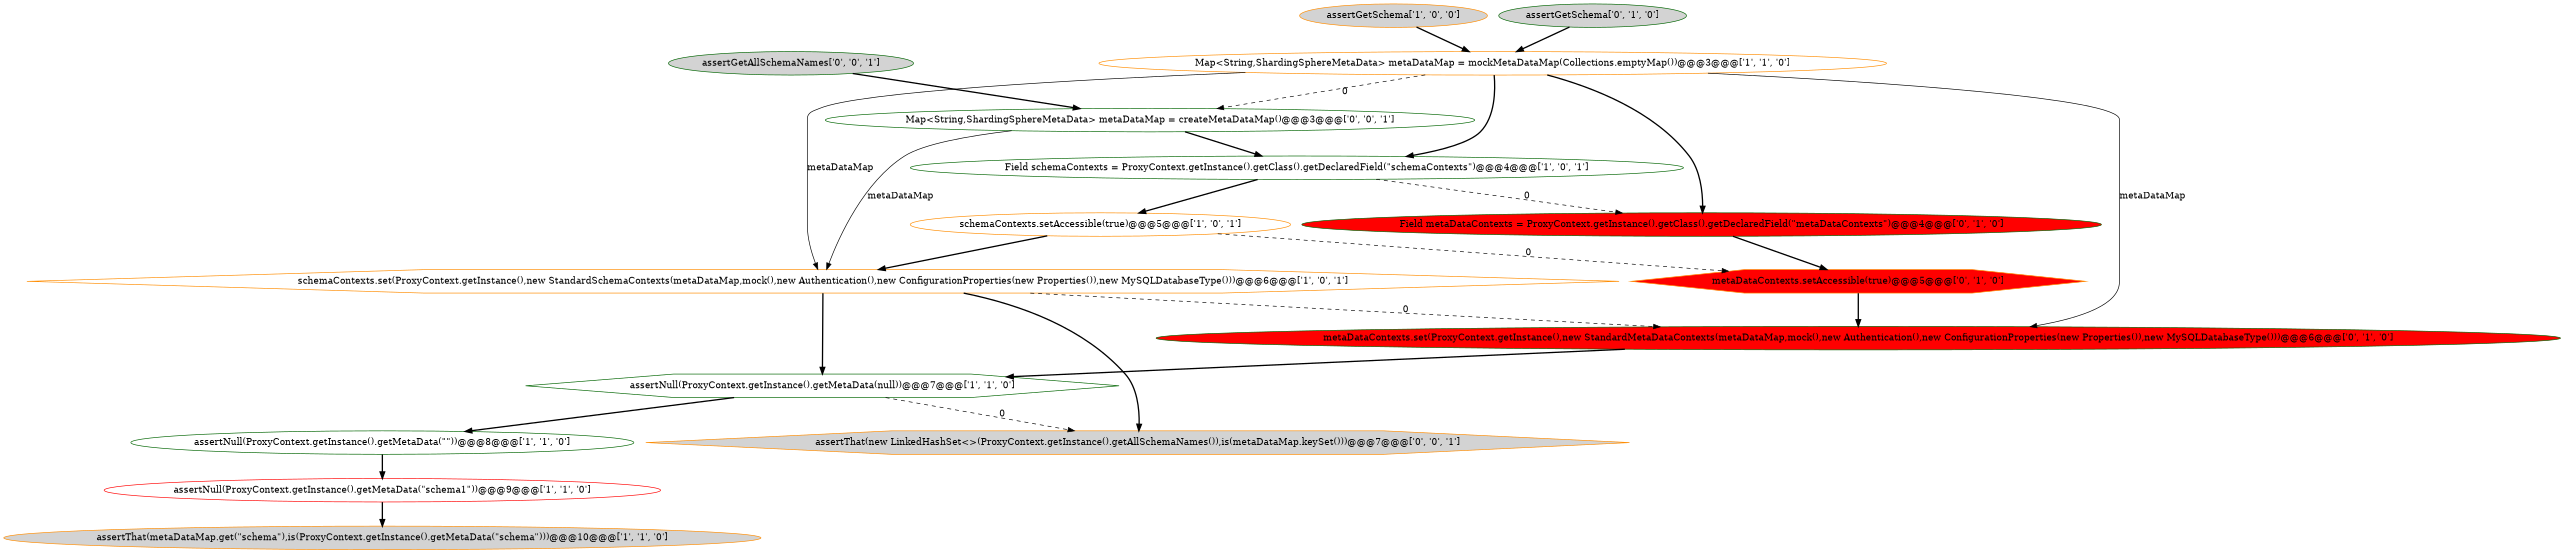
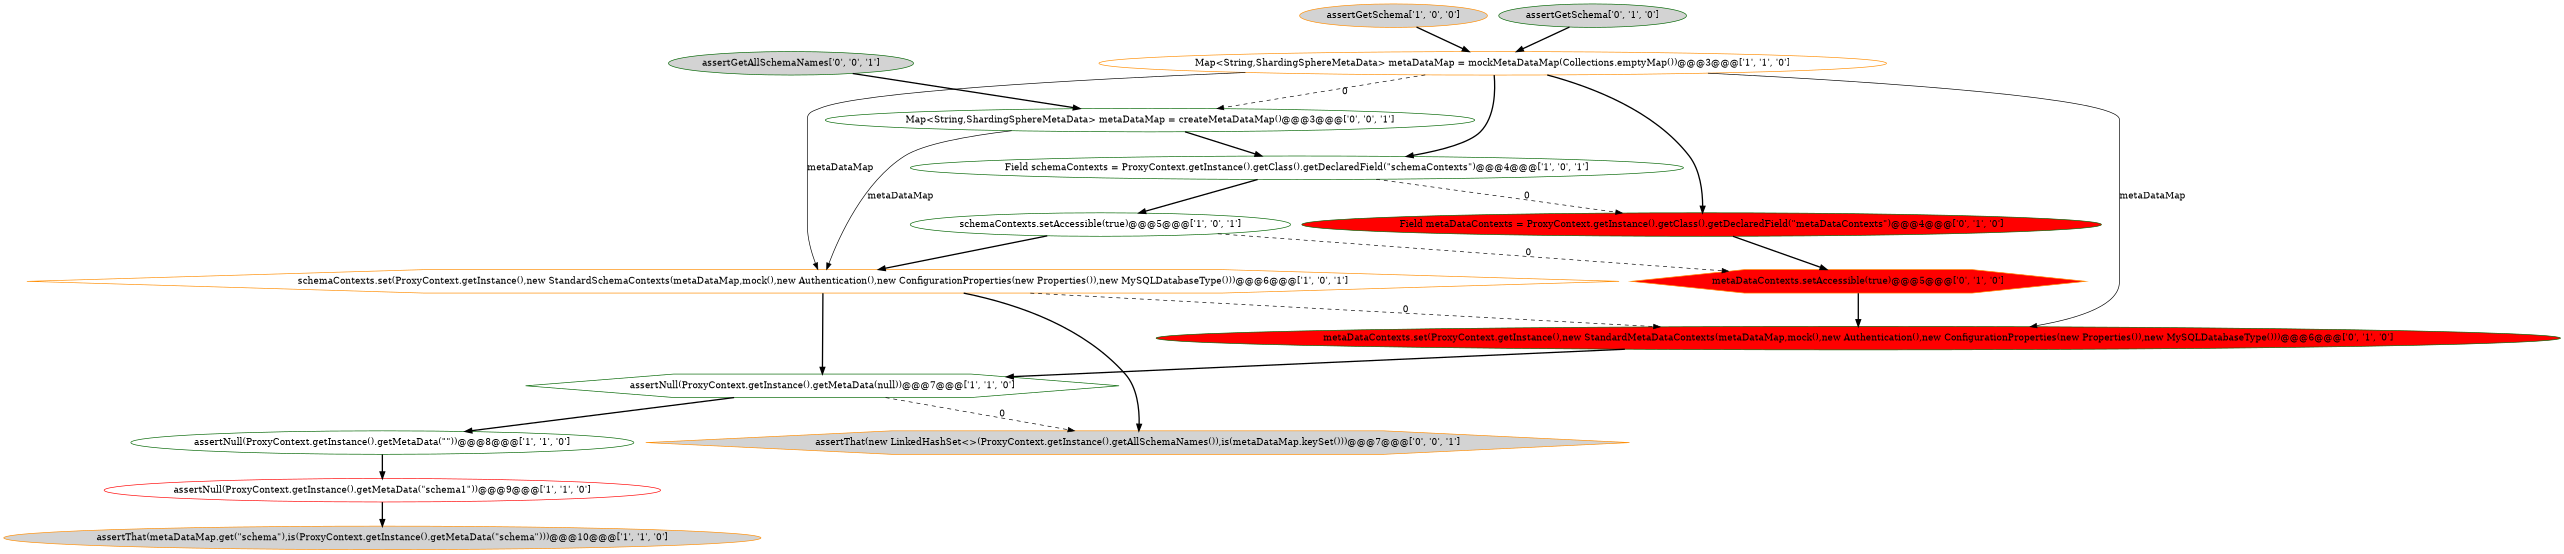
(1100, 225) -> (1100, 225)
